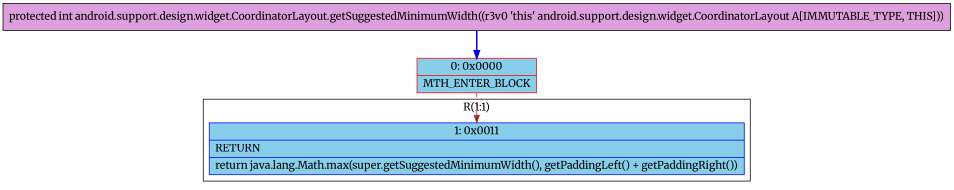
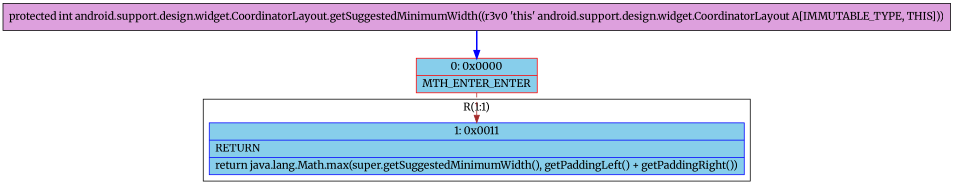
(477, 84) -> (477, 84)
